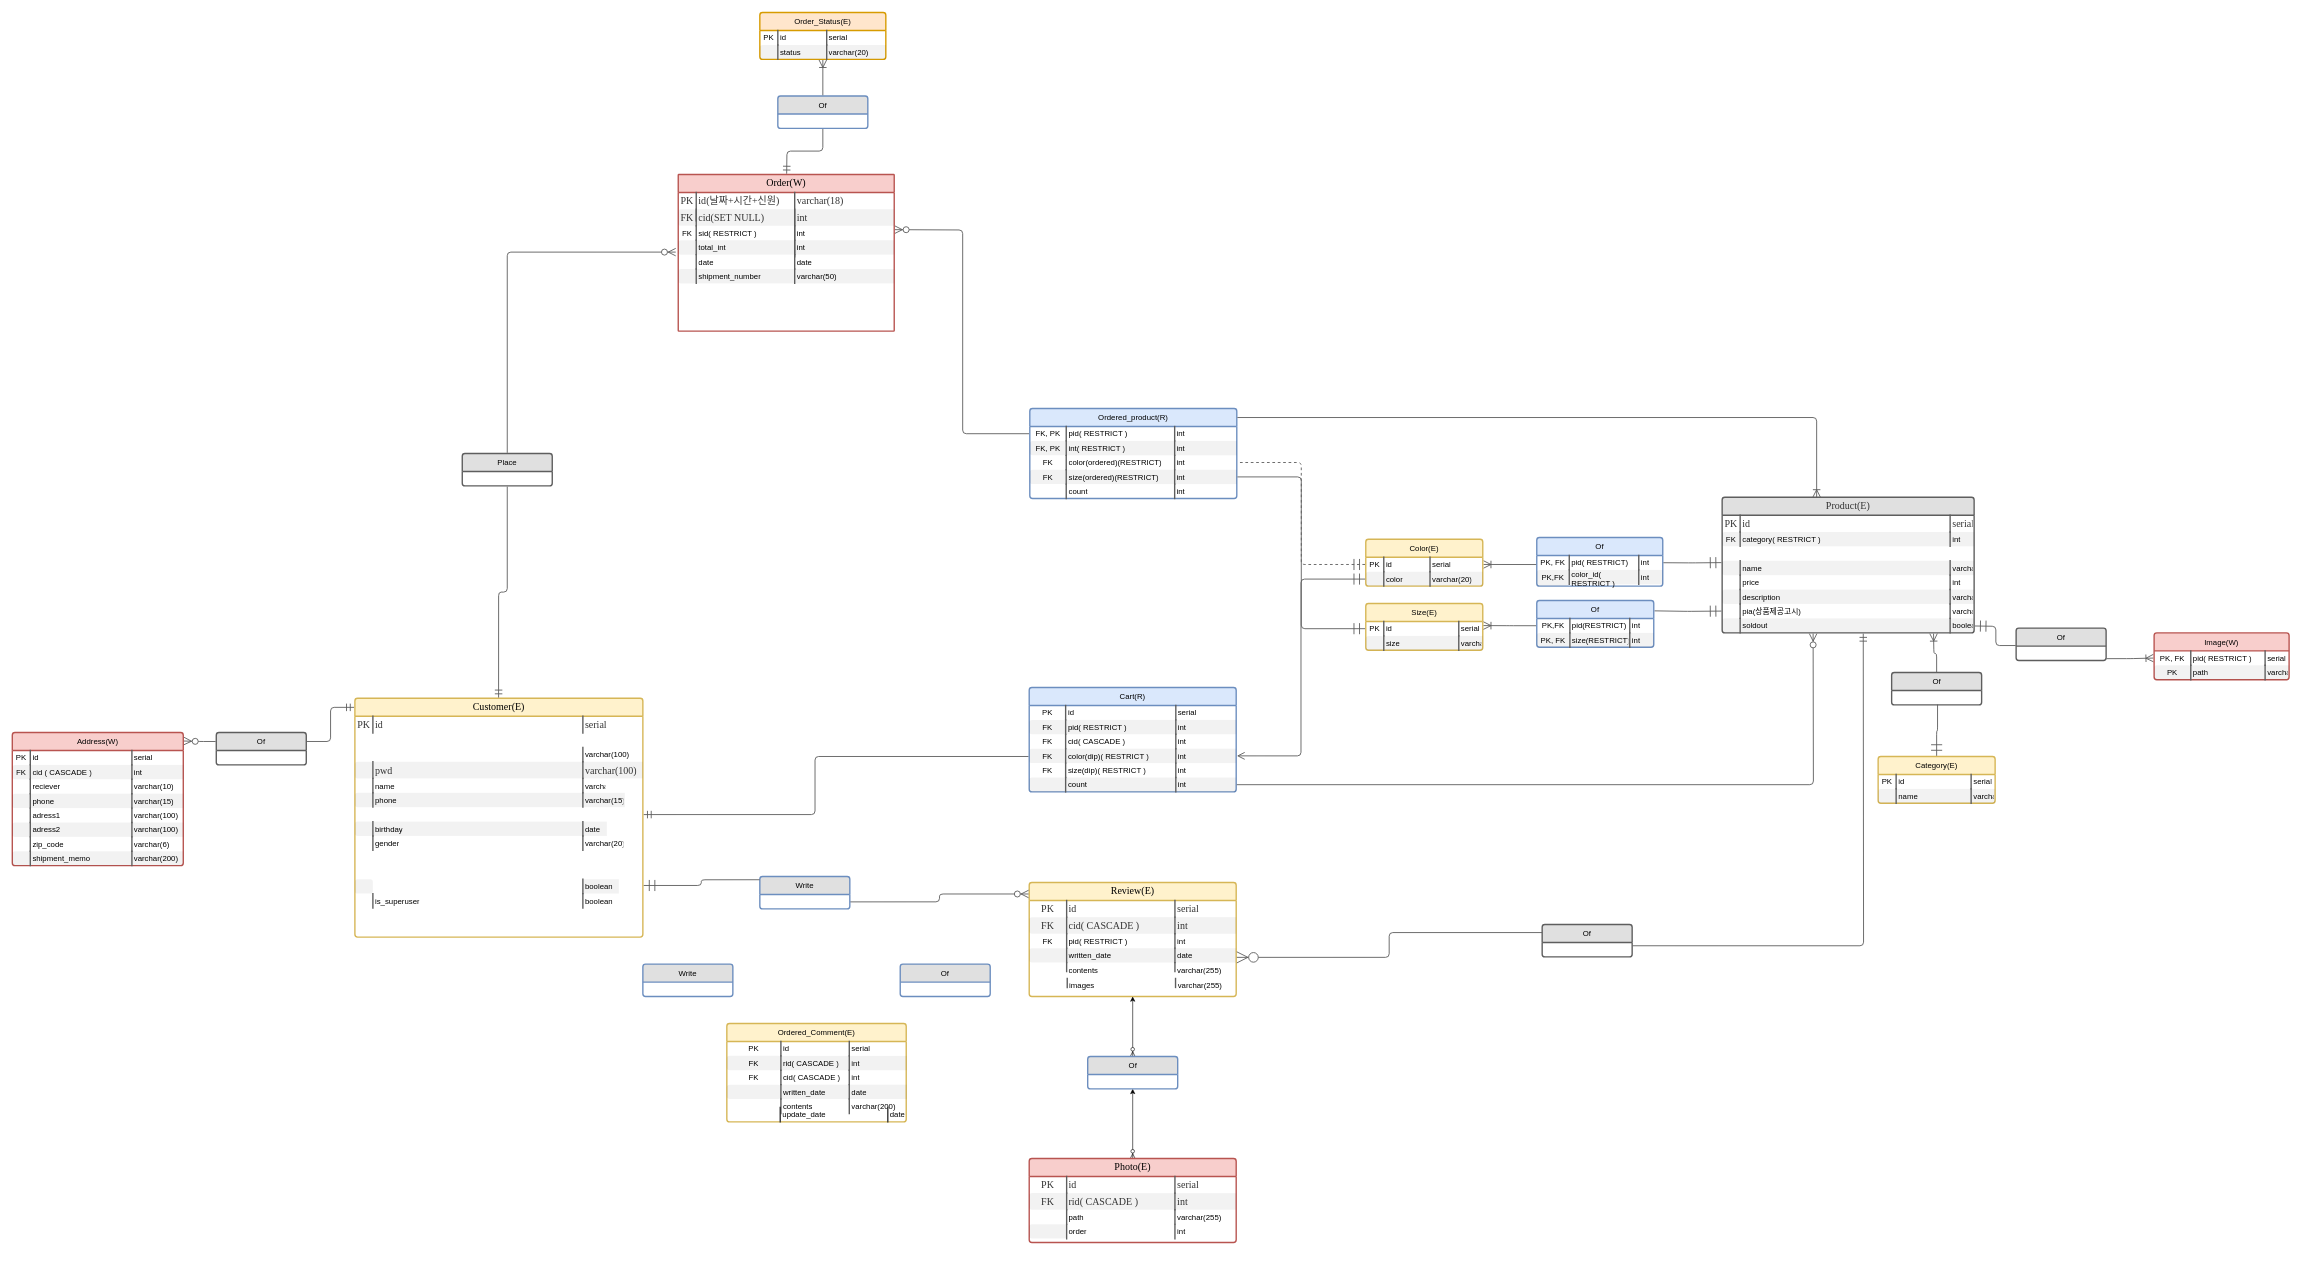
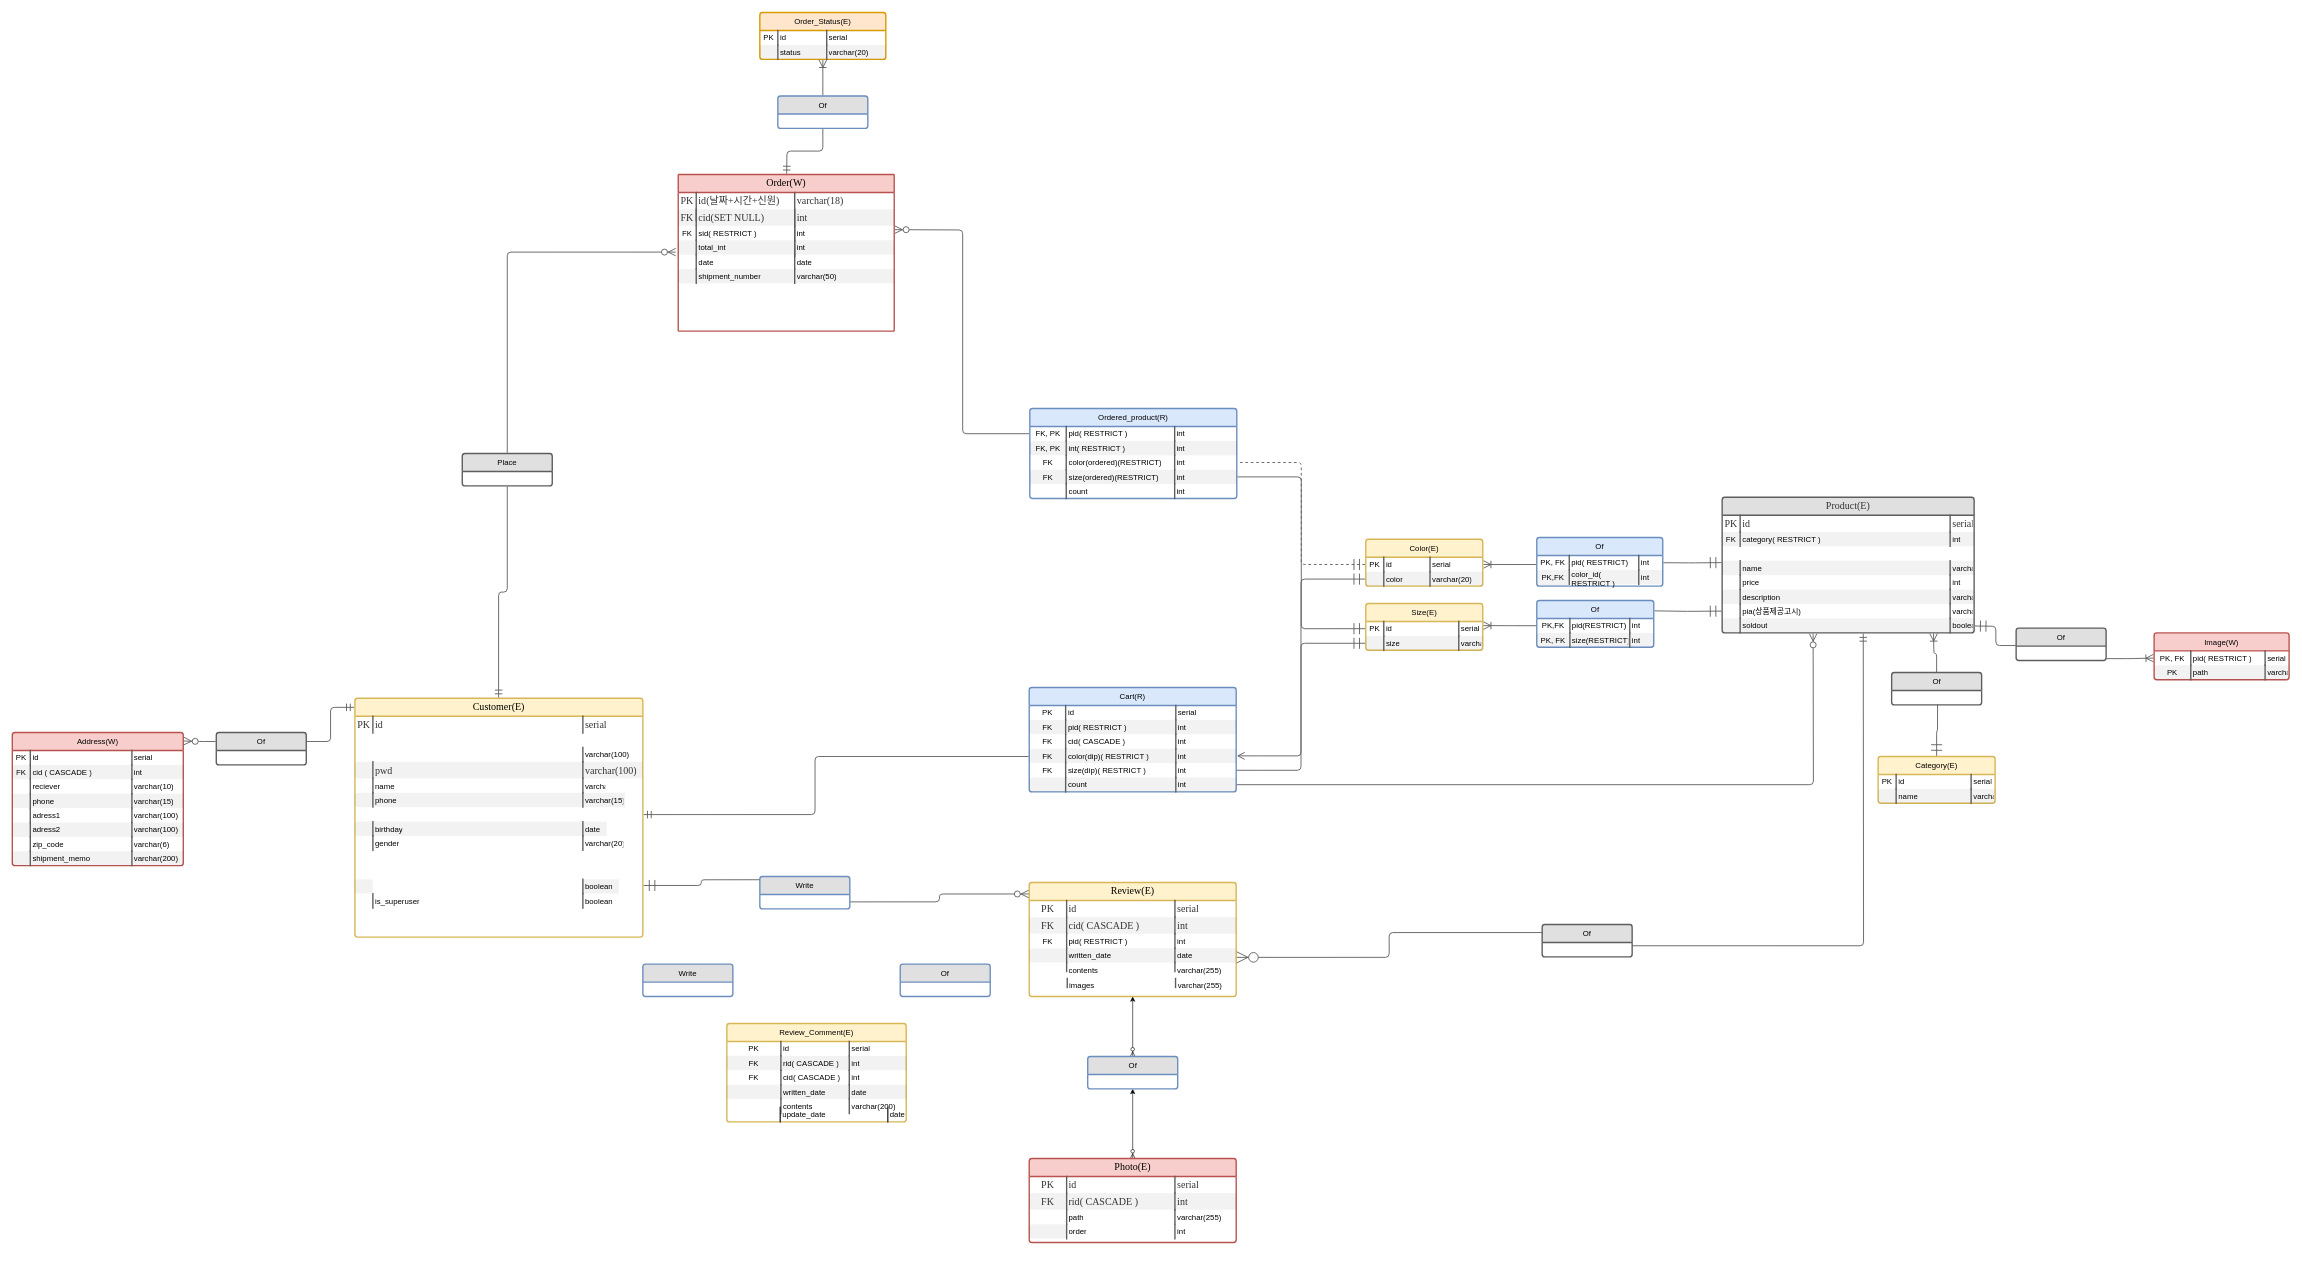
(1568, 417) -> none
none -> (1273, 770)
(817, 1032) -> (817, 1032)
